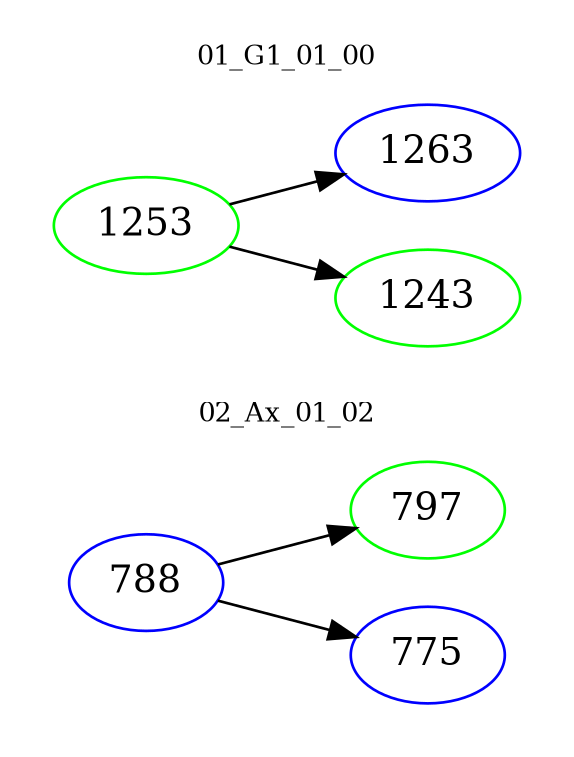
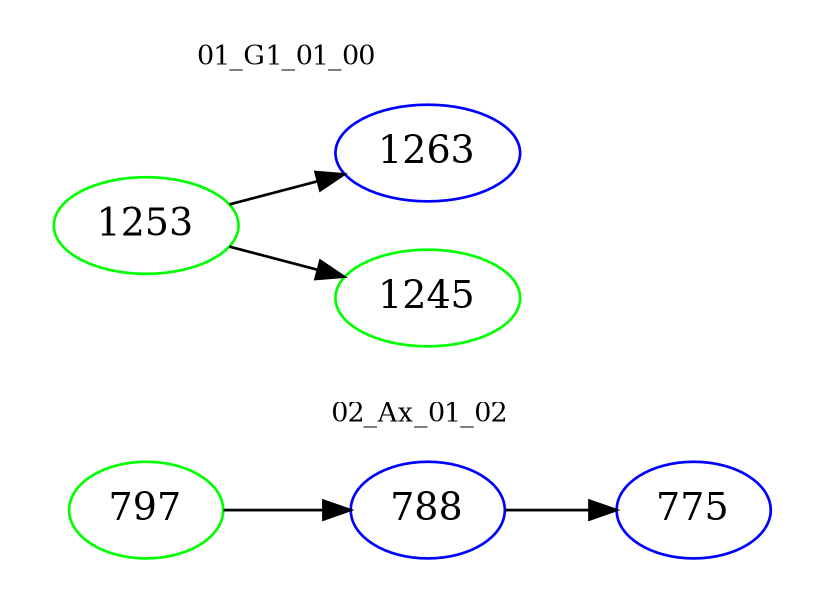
(428, 298) -> (428, 298)
(273, 550) -> (274, 510)
